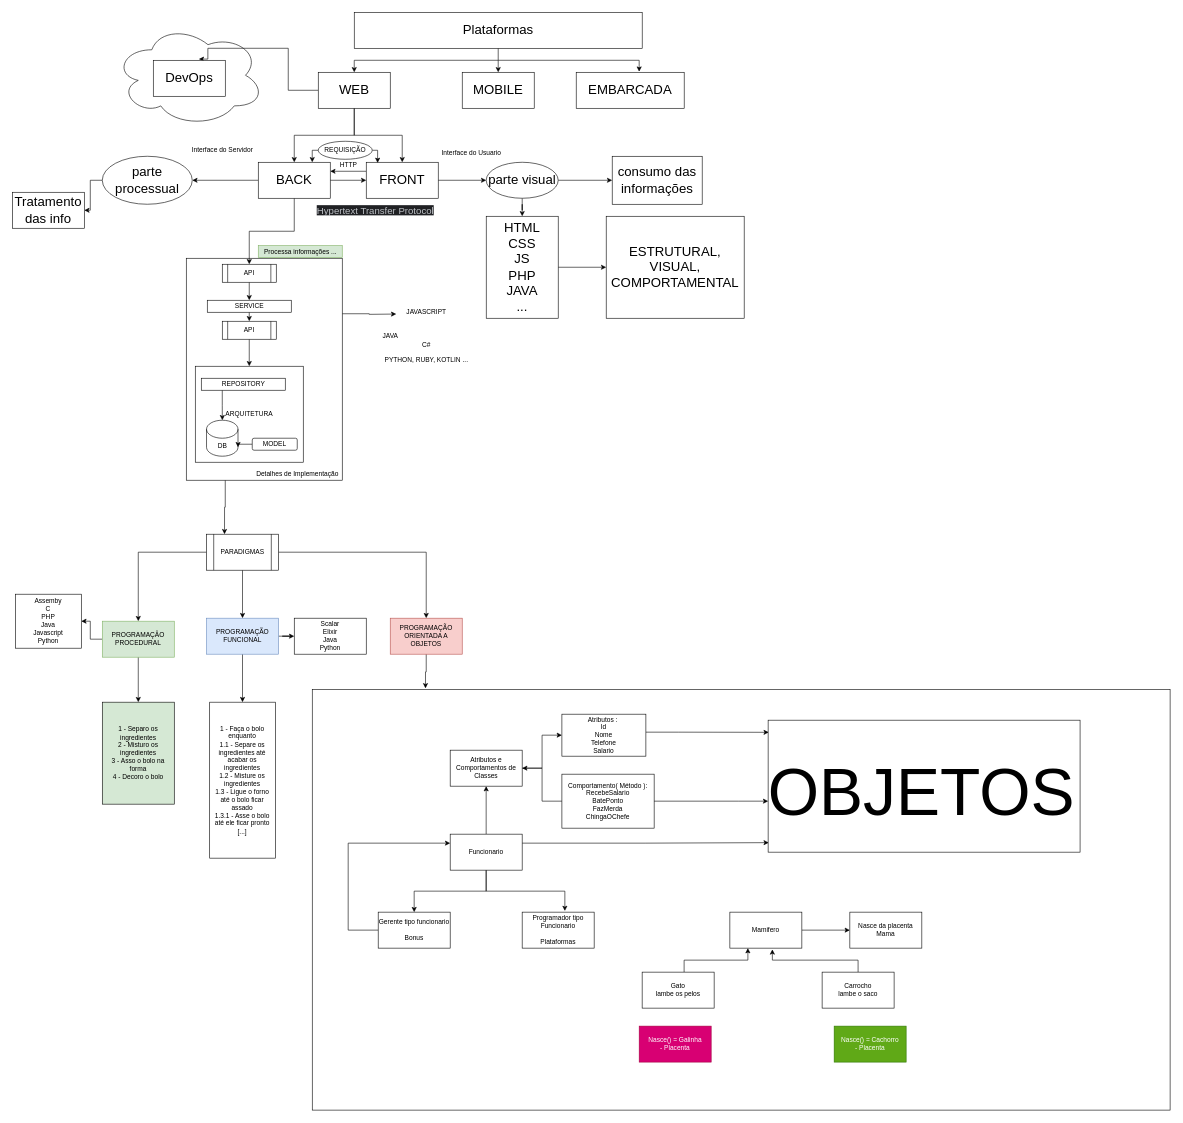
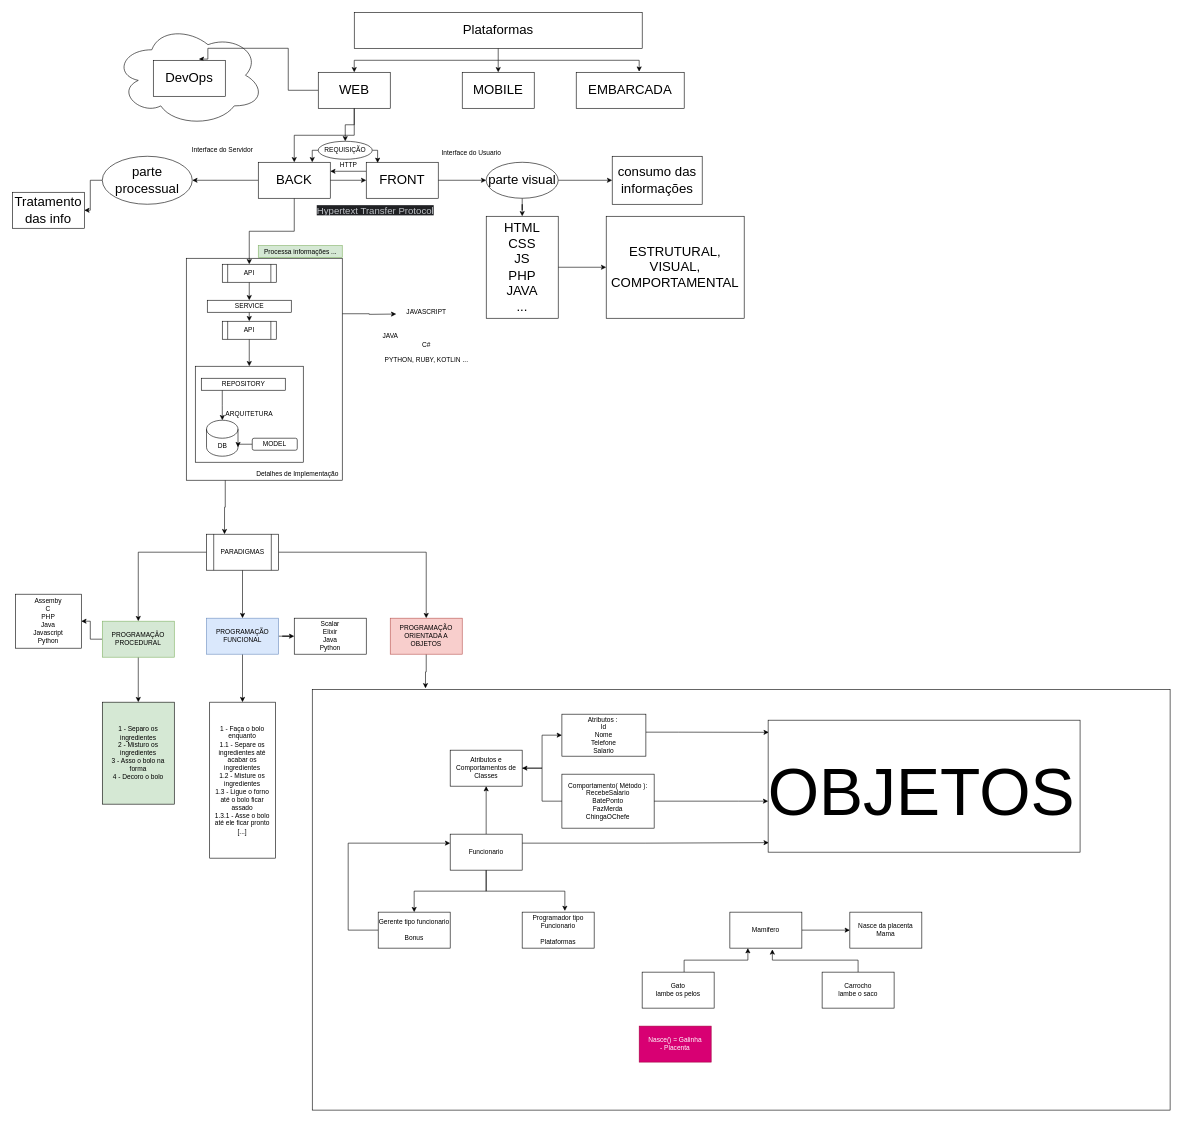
(401, 135) -> (345, 125)
(870, 1044) -> none
